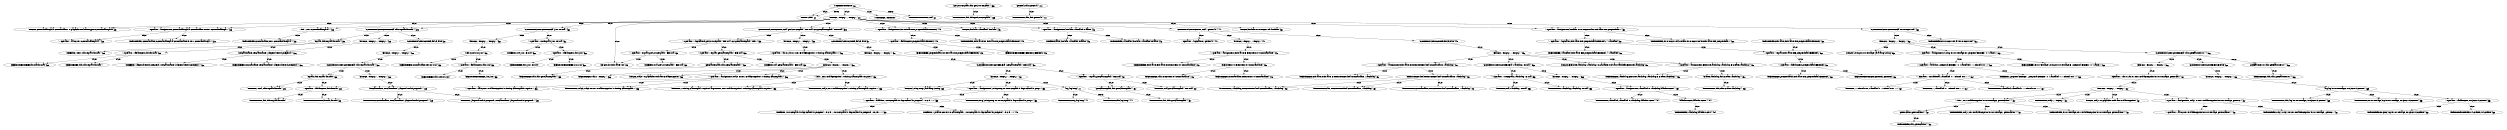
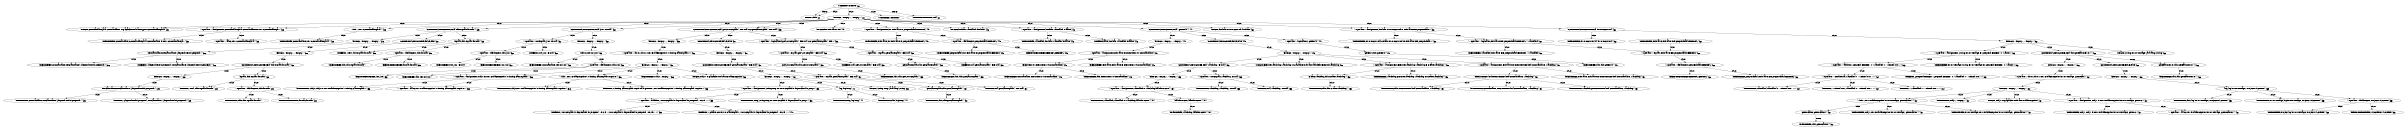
none -> (1340, 47)
(634, 59) -> (802, 58)
(1101, 95) -> (875, 95)
(1917, 118) -> (1819, 118)
